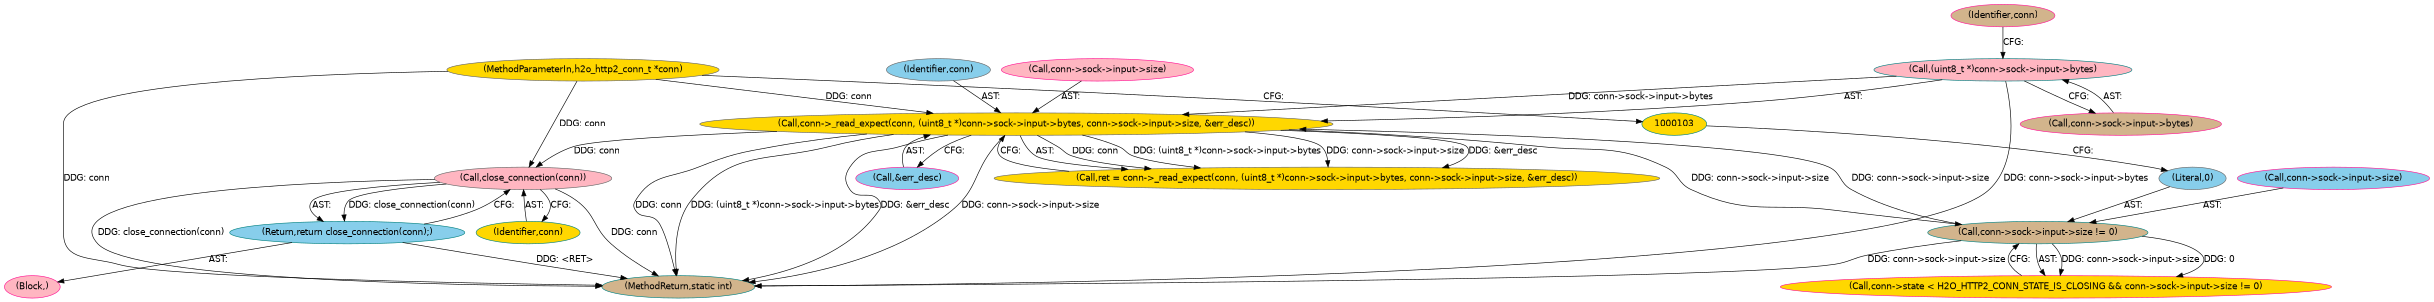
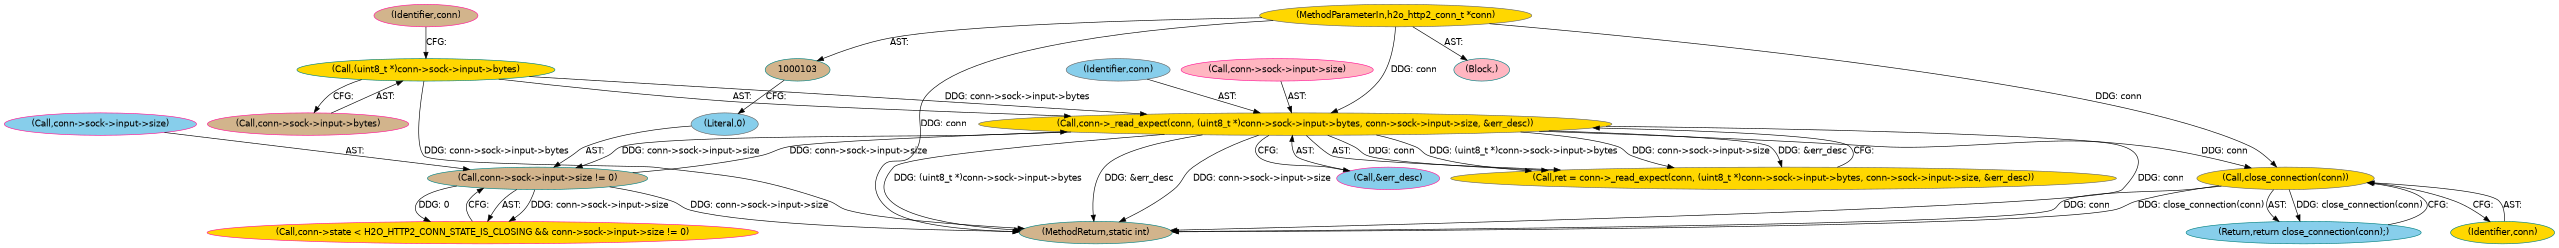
(2003, 70) -> (426, 70)
(1275, 97) -> (901, 43)
(1674, 124) -> (798, 70)
(523, 178) -> (2286, 178)
(512, 260) -> none
(178, 262) -> (1437, 42)
(32, 287) -> (1482, 70)
